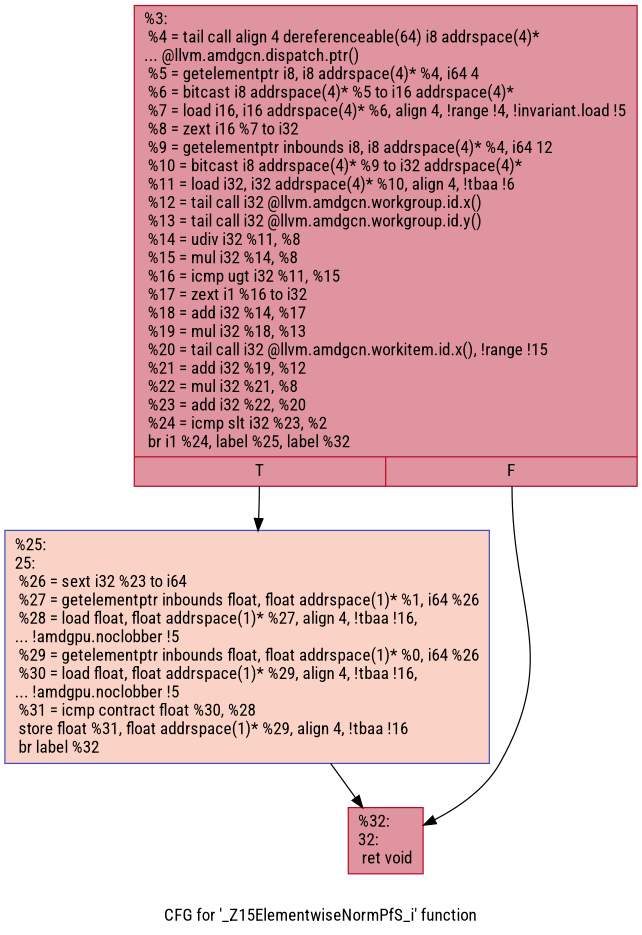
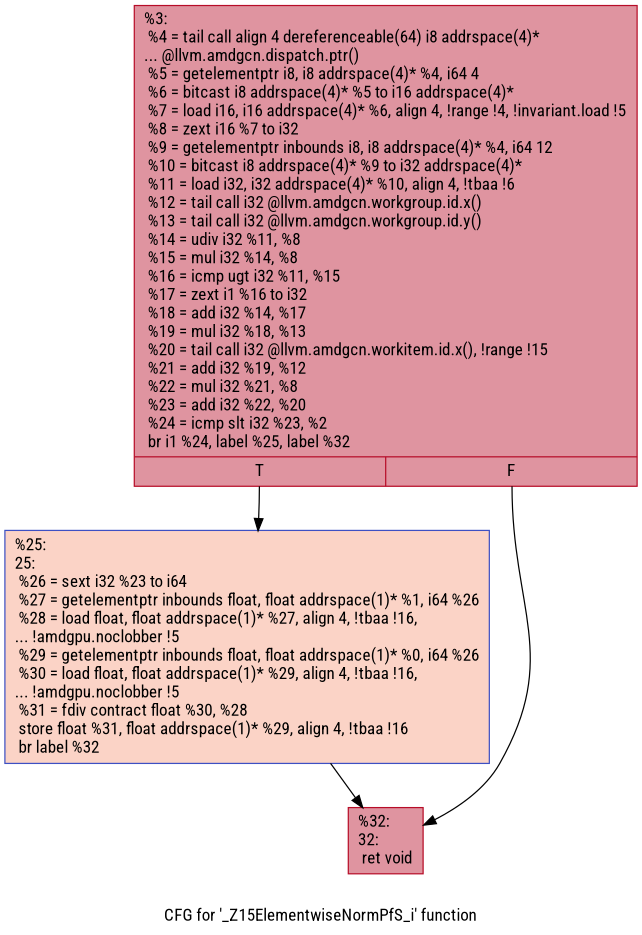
(136, 711) -> (131, 711)
